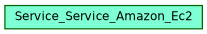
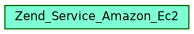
(104, 17) -> (97, 17)
